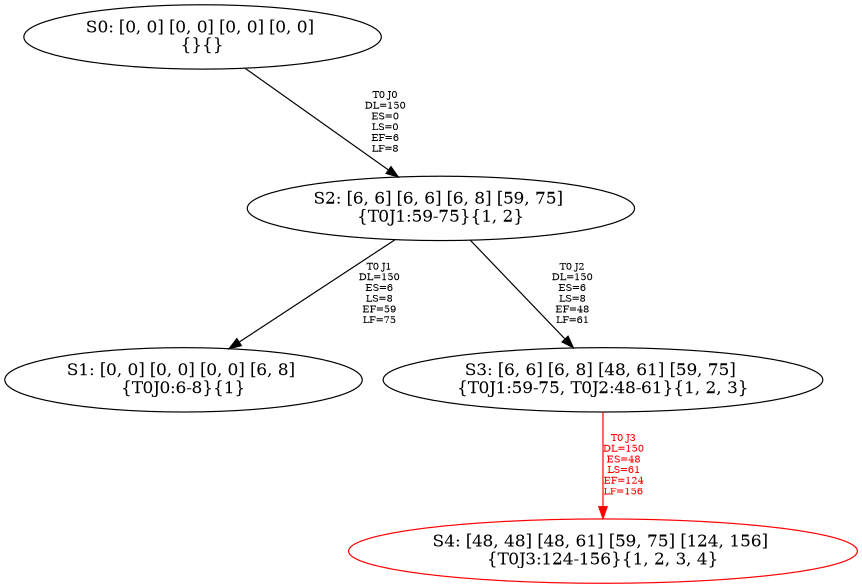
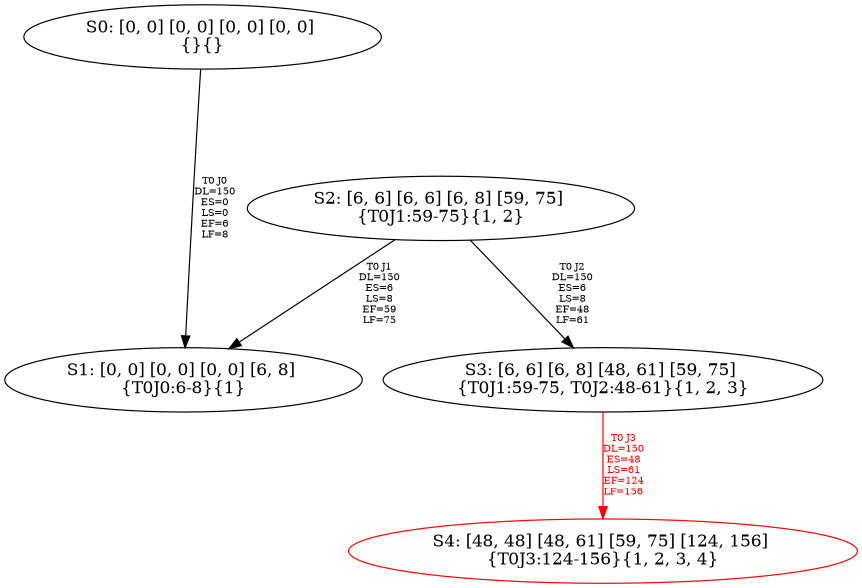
(317, 119) -> (193, 203)
